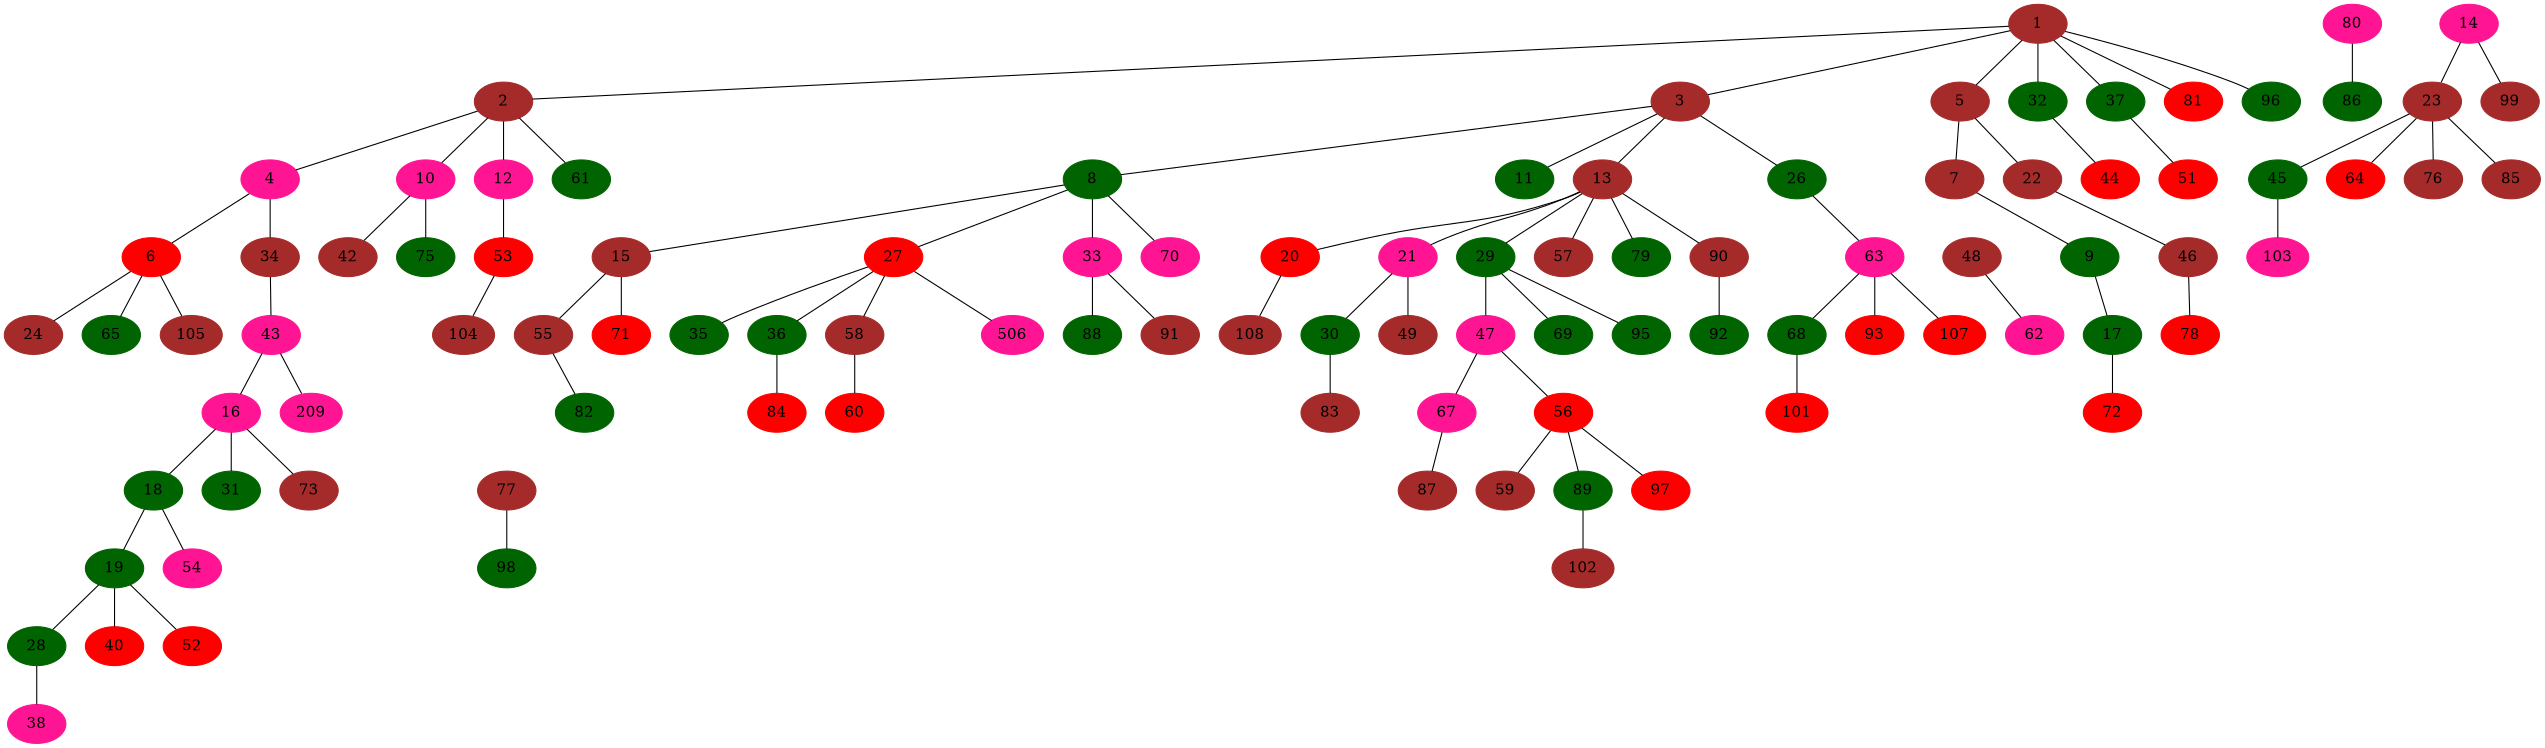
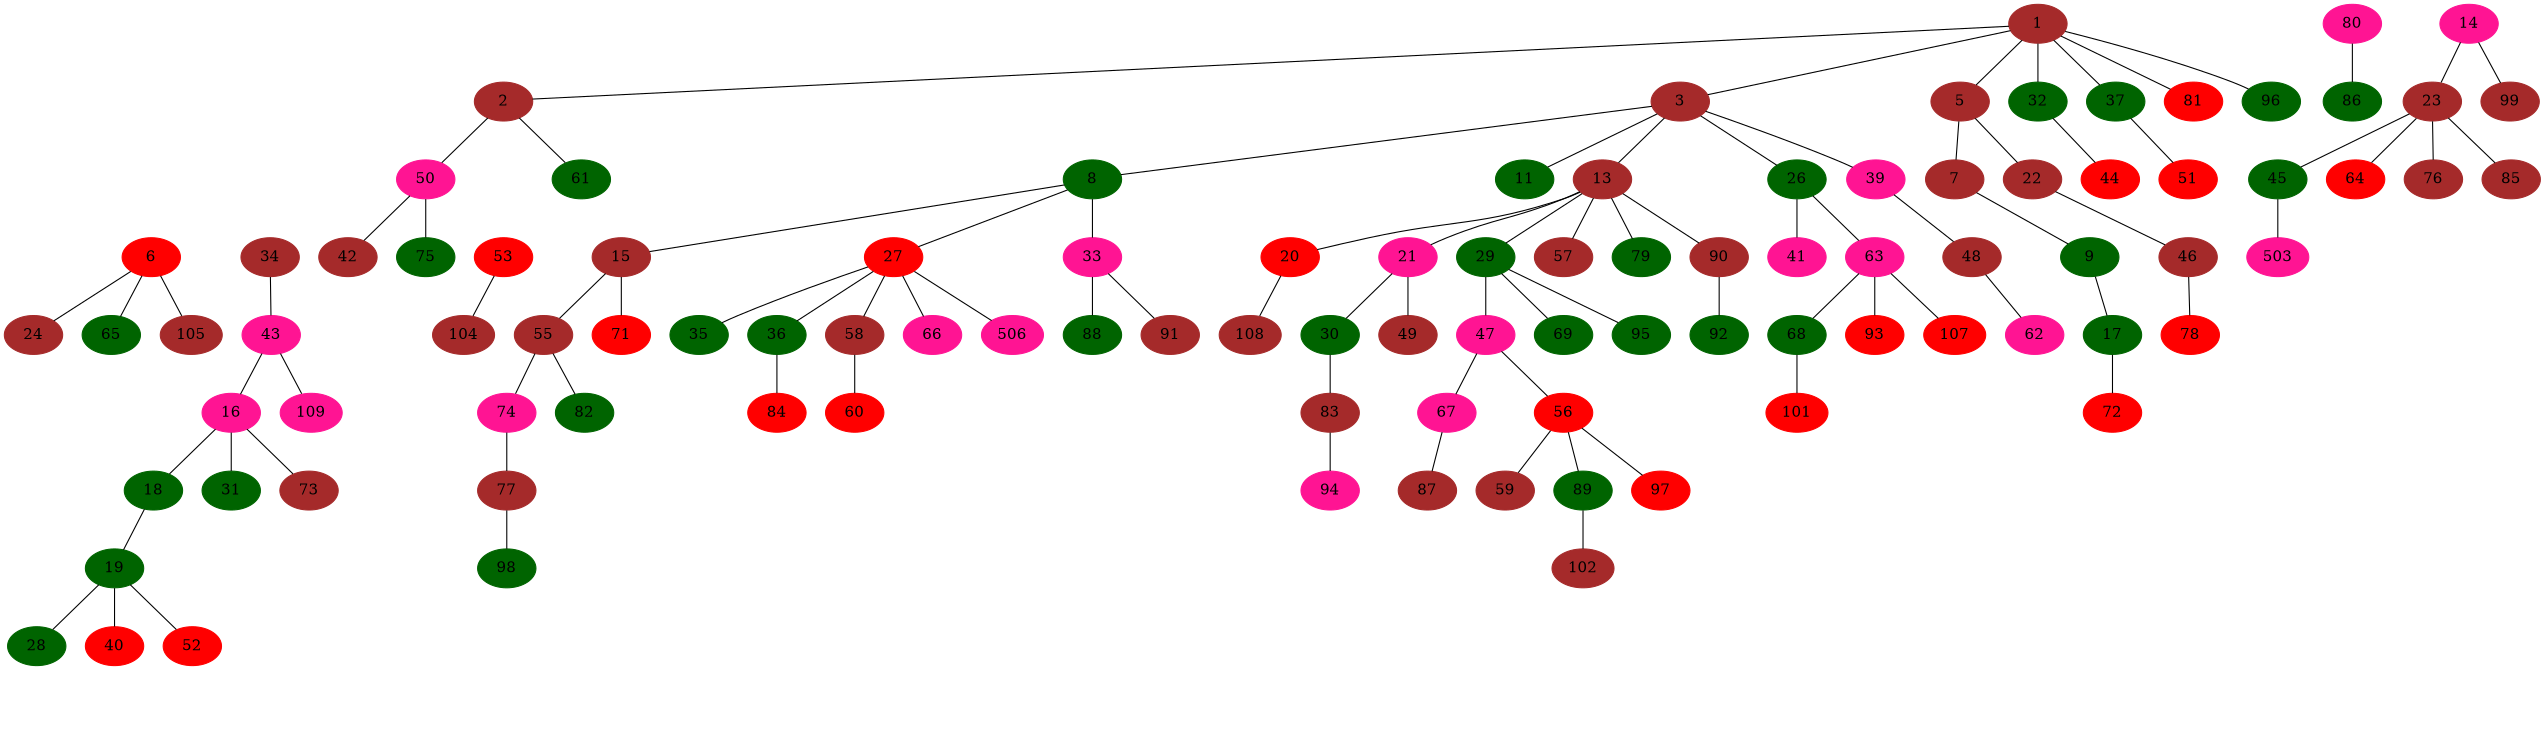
(270, 179) -> none
(426, 179) -> (426, 179)
(504, 179) -> none
none -> (1876, 179)
(1170, 257) -> none
none -> (1797, 257)
(2278, 257) -> (2278, 257)
none -> (933, 335)
(311, 413) -> (311, 413)
none -> (507, 413)
none -> (1330, 491)
(192, 568) -> none
(37, 724) -> none
